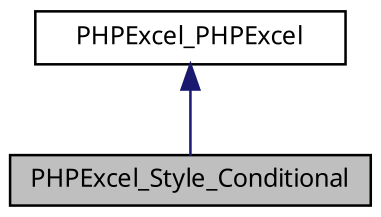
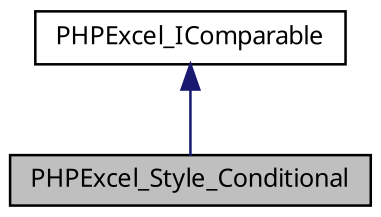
(190, 38) -> (190, 38)
